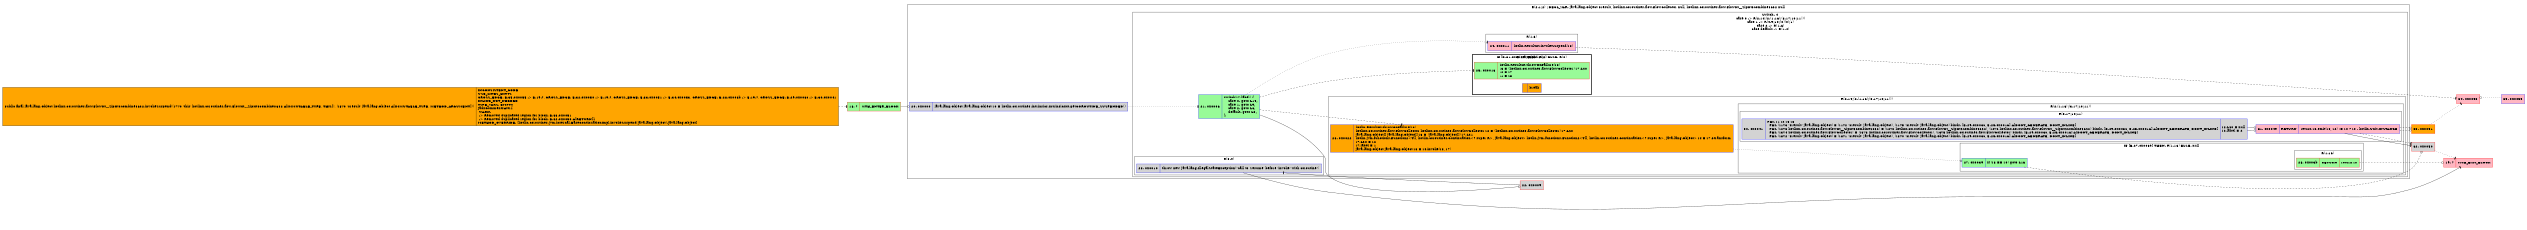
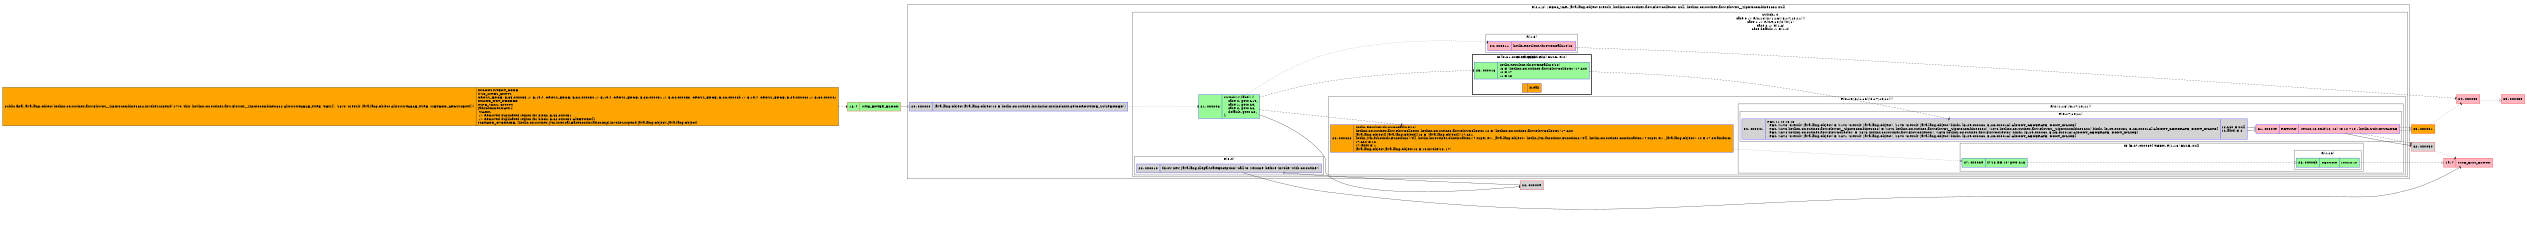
(1544, 46) -> (1544, 46)
(1532, 71) -> (1532, 71)
none -> (1770, 86)
(2492, 97) -> (2490, 101)
(2513, 99) -> (2513, 99)
(2328, 163) -> (2328, 163)
(1414, 180) -> (1414, 180)
(2228, 187) -> (2161, 163)
(1373, 189) -> (1373, 189)
